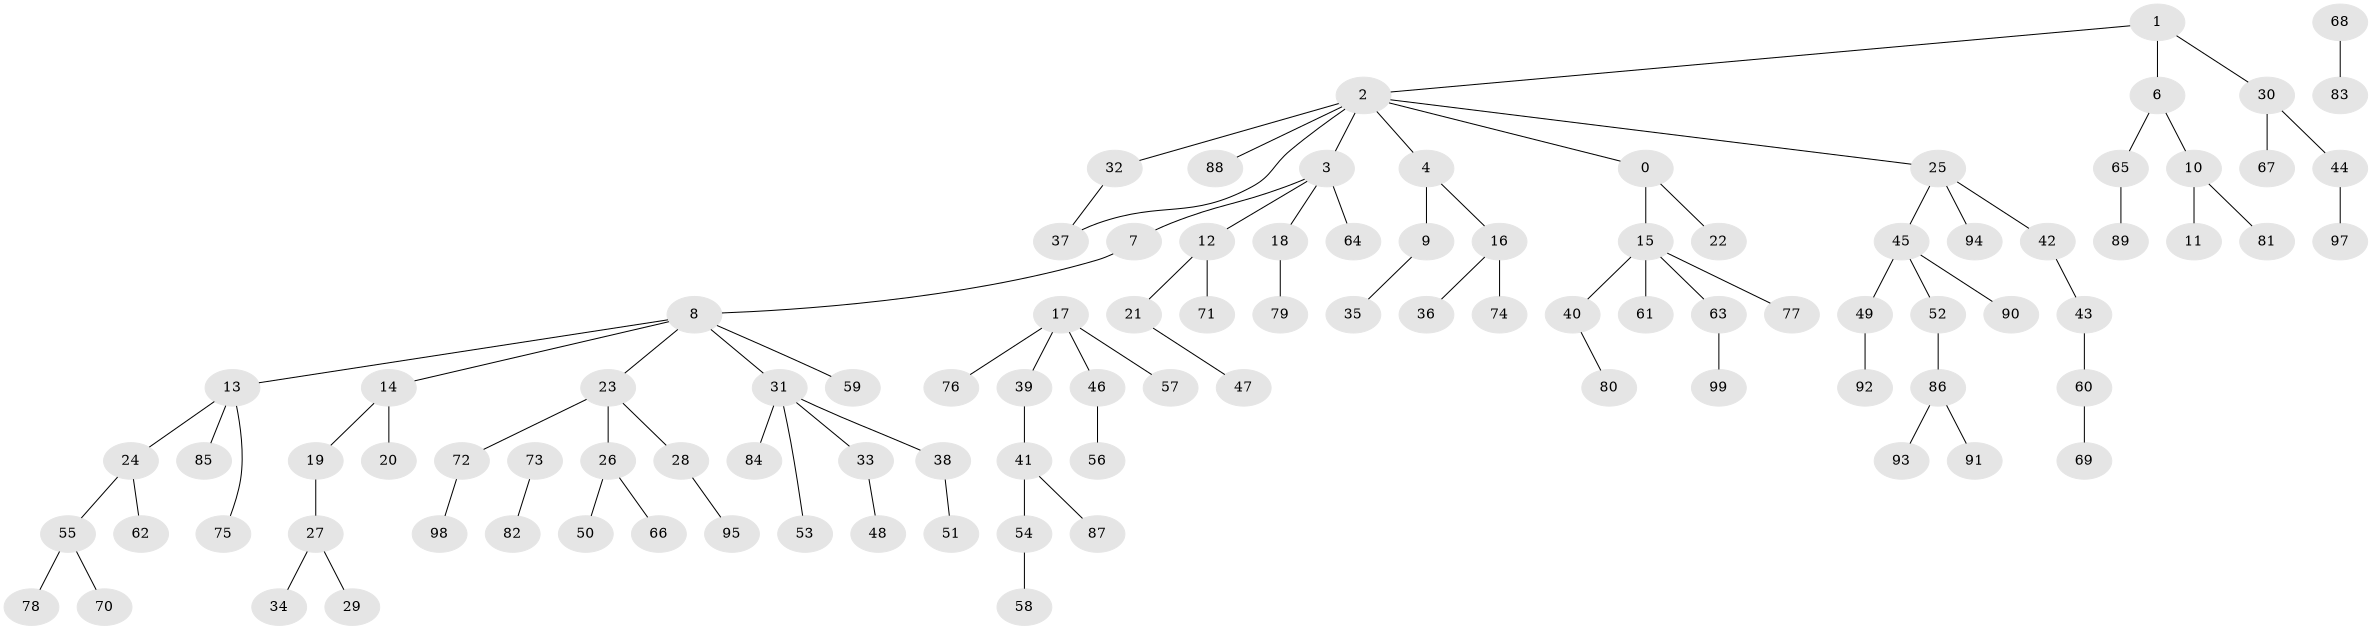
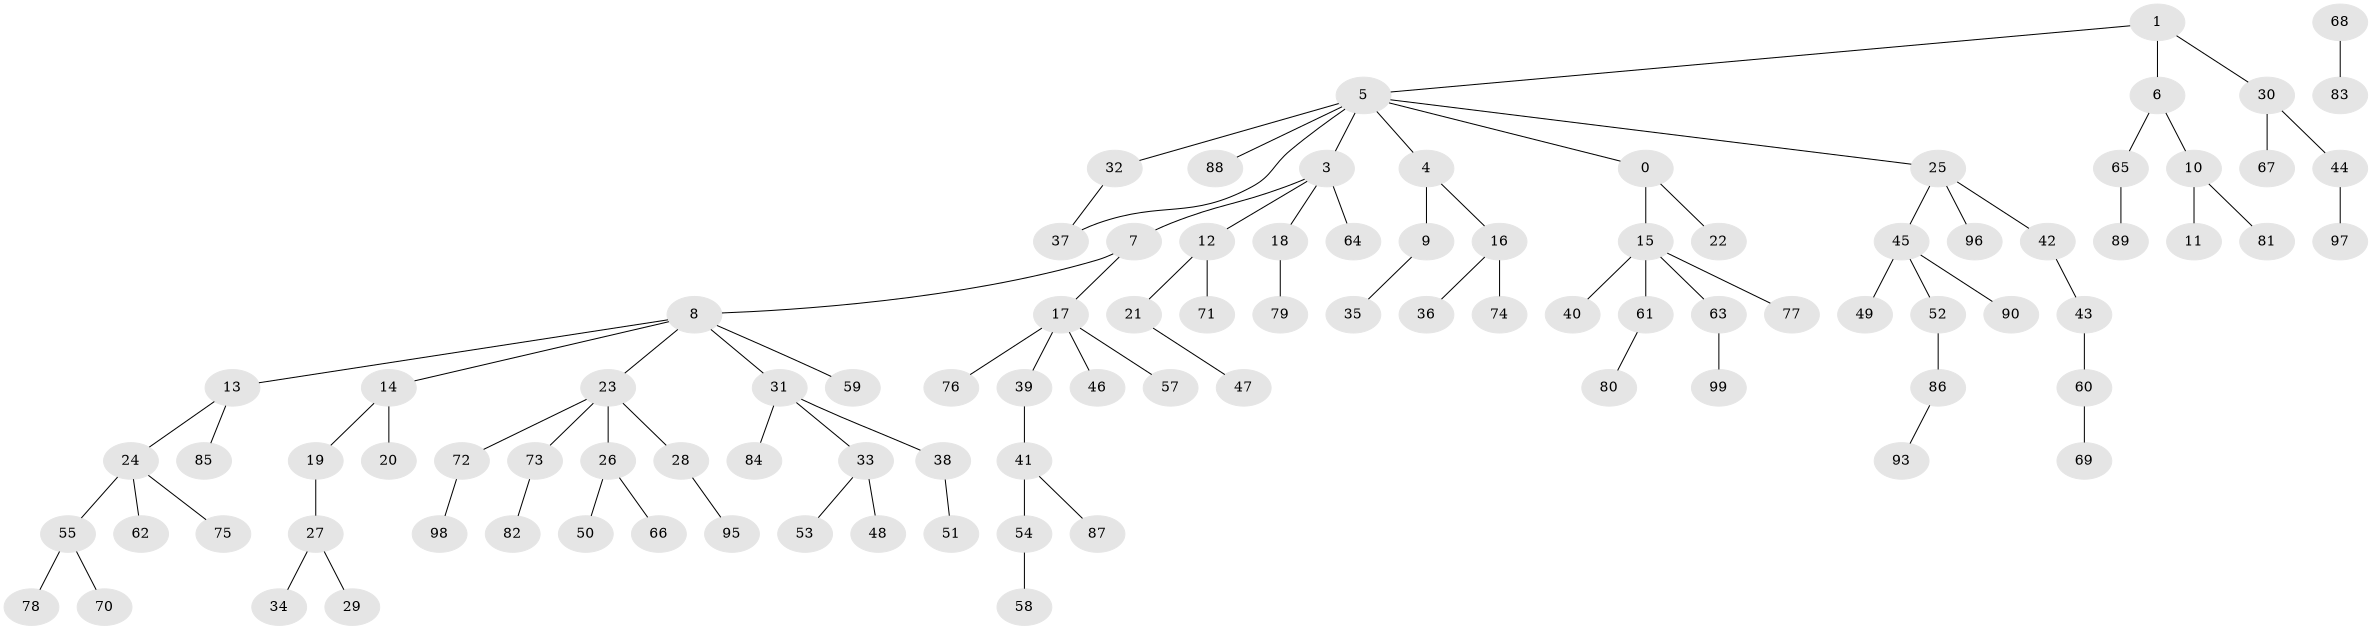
(1364, 95) -> (1364, 95)
(1975, 242) -> (1975, 242)
none -> (1098, 278)
(1591, 351) -> (1627, 351)
(1865, 388) -> none
none -> (572, 424)
(242, 461) -> (177, 498)
(794, 461) -> (836, 498)
(1098, 461) -> none
(1975, 461) -> none
